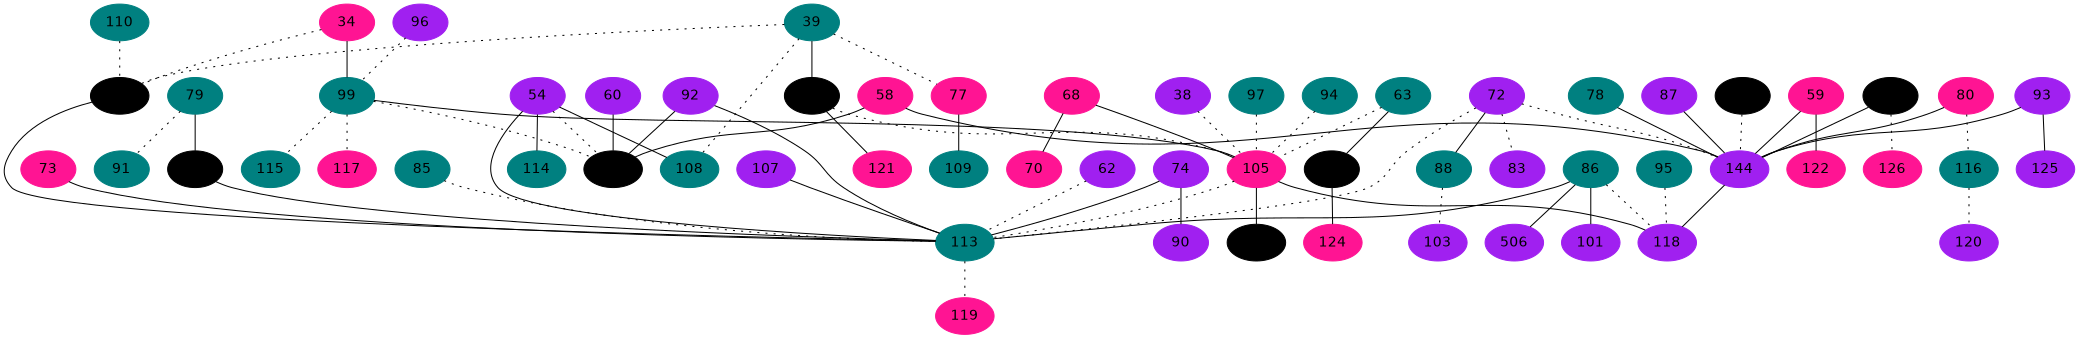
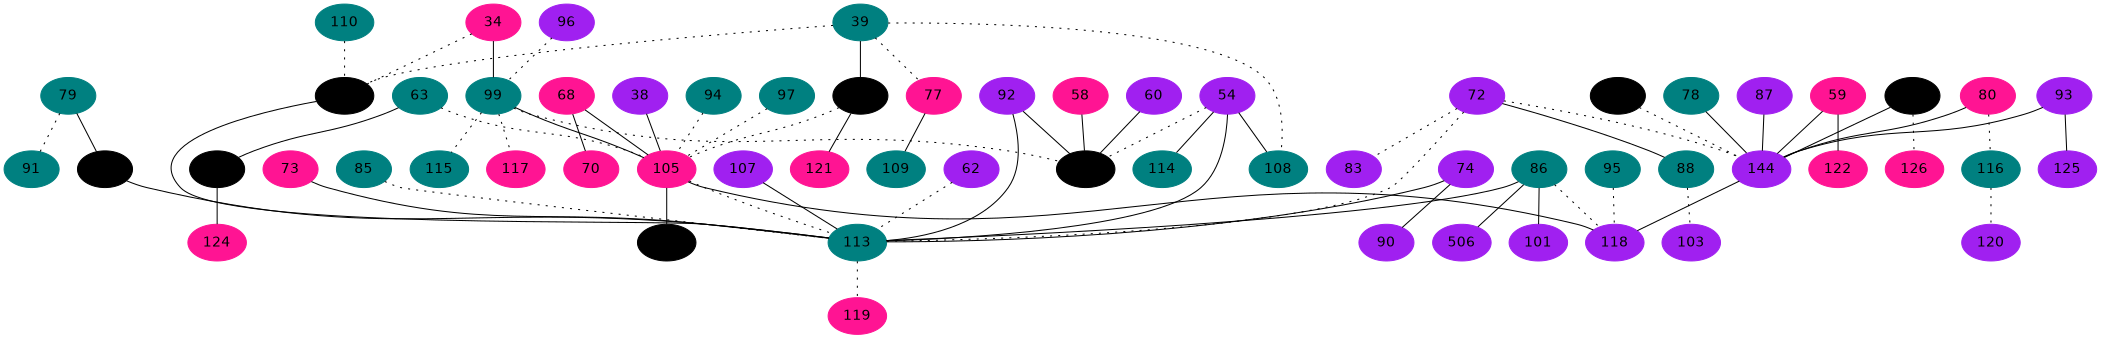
(1219, 132) -> (653, 130)
(1312, 134) -> none
